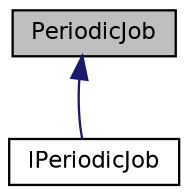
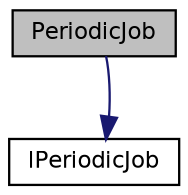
(79, 109) -> (109, 86)
